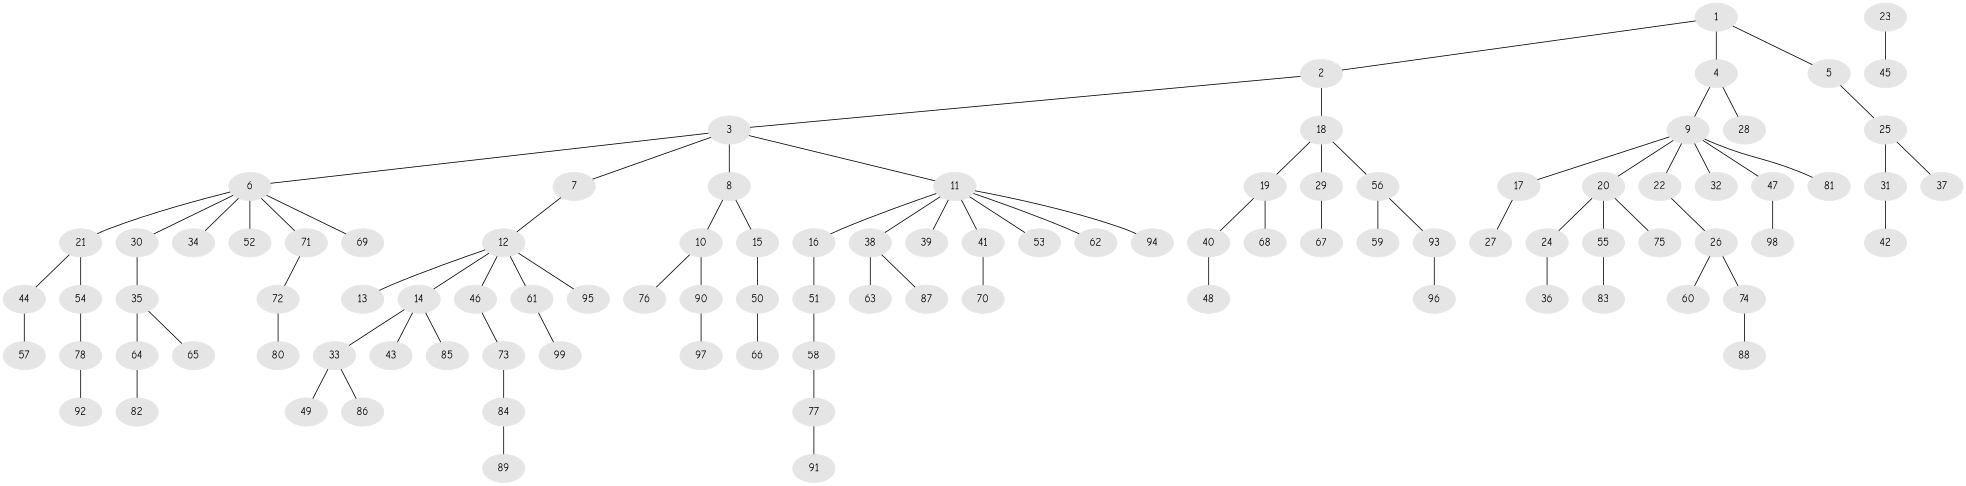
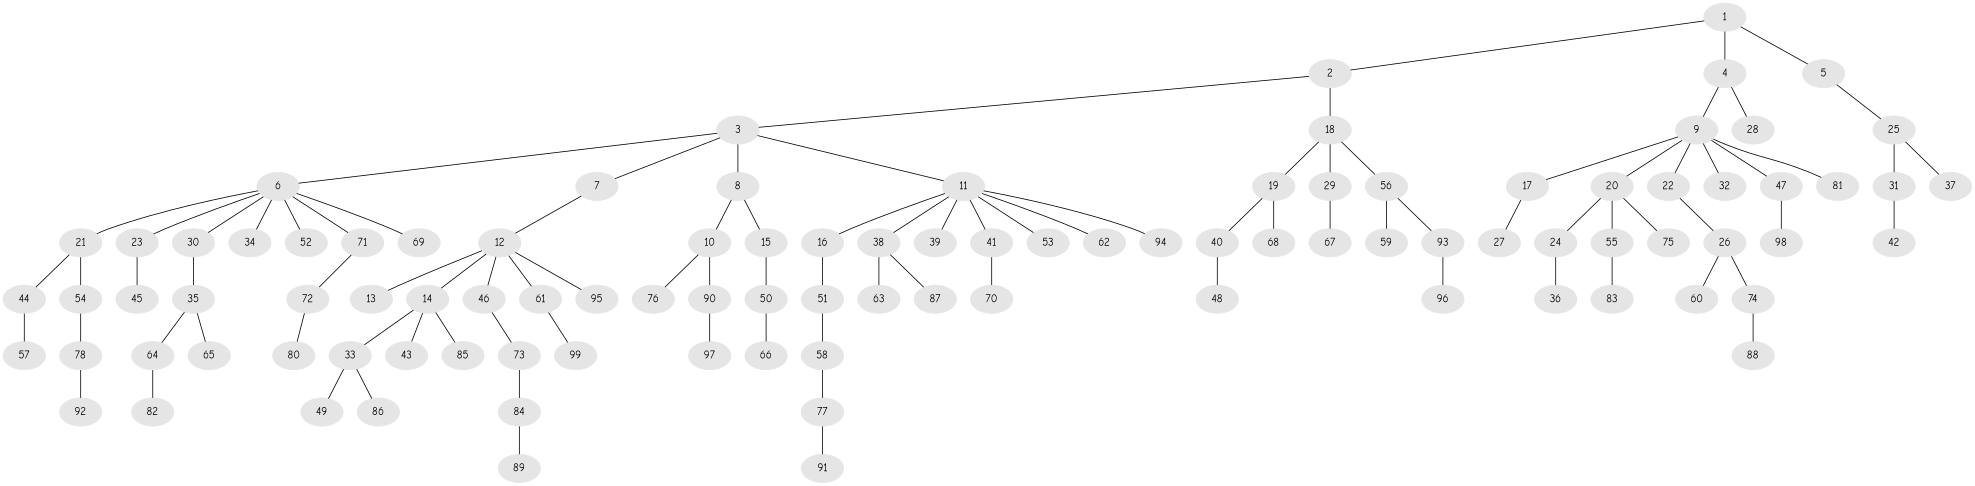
none -> (206, 213)
